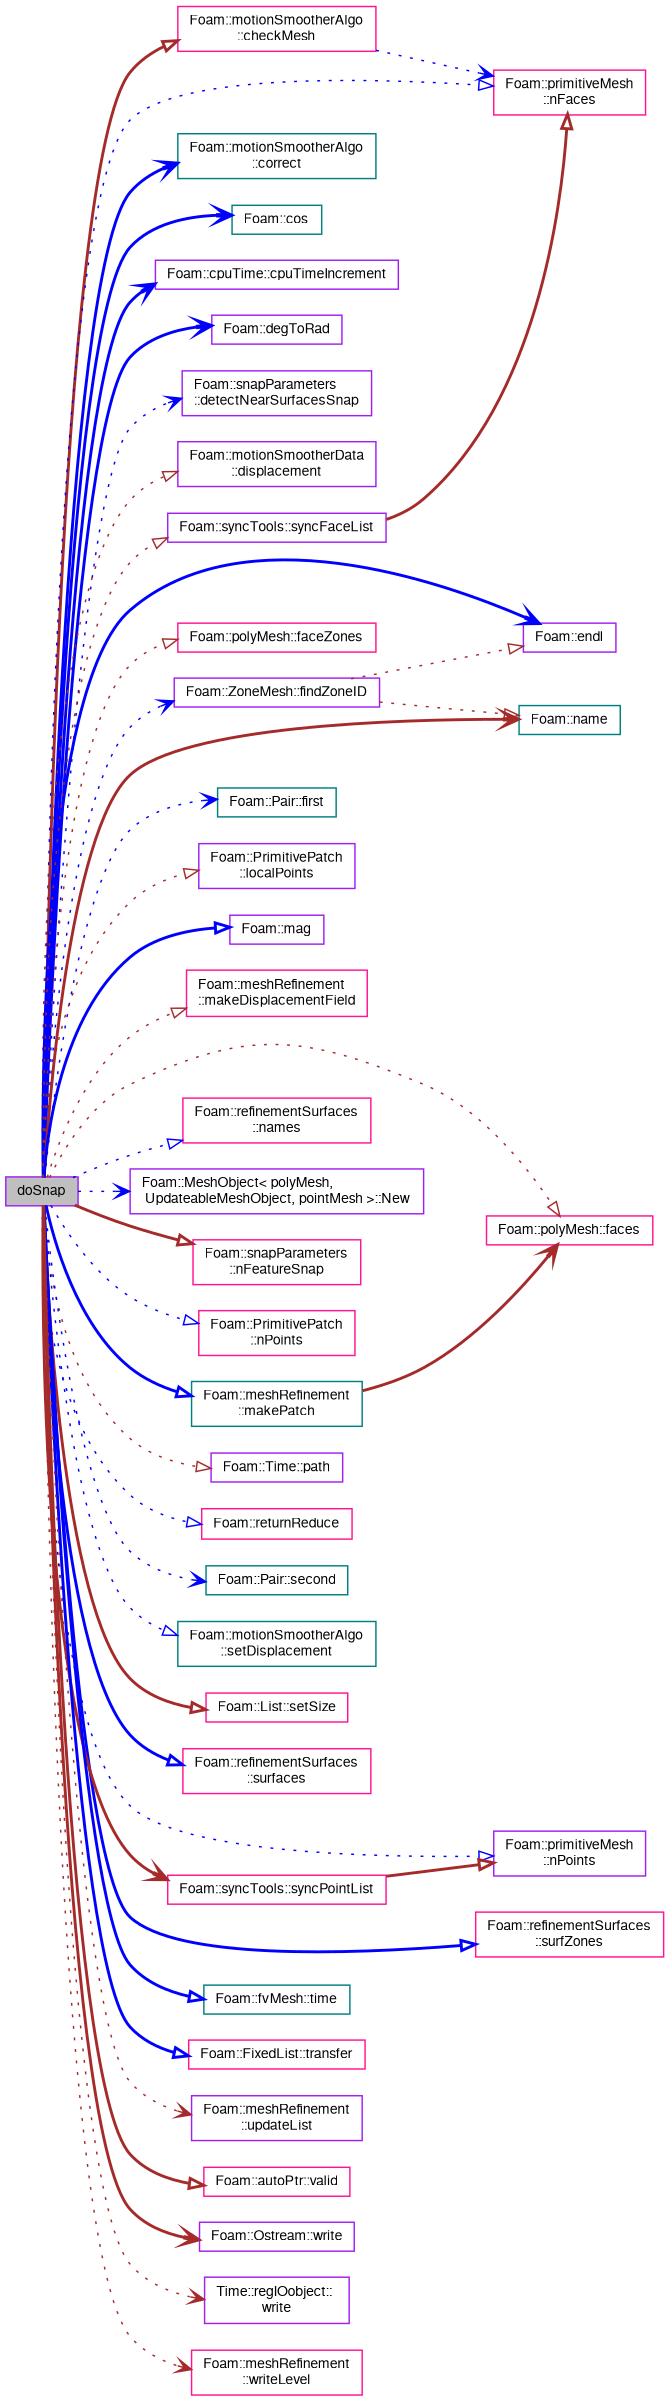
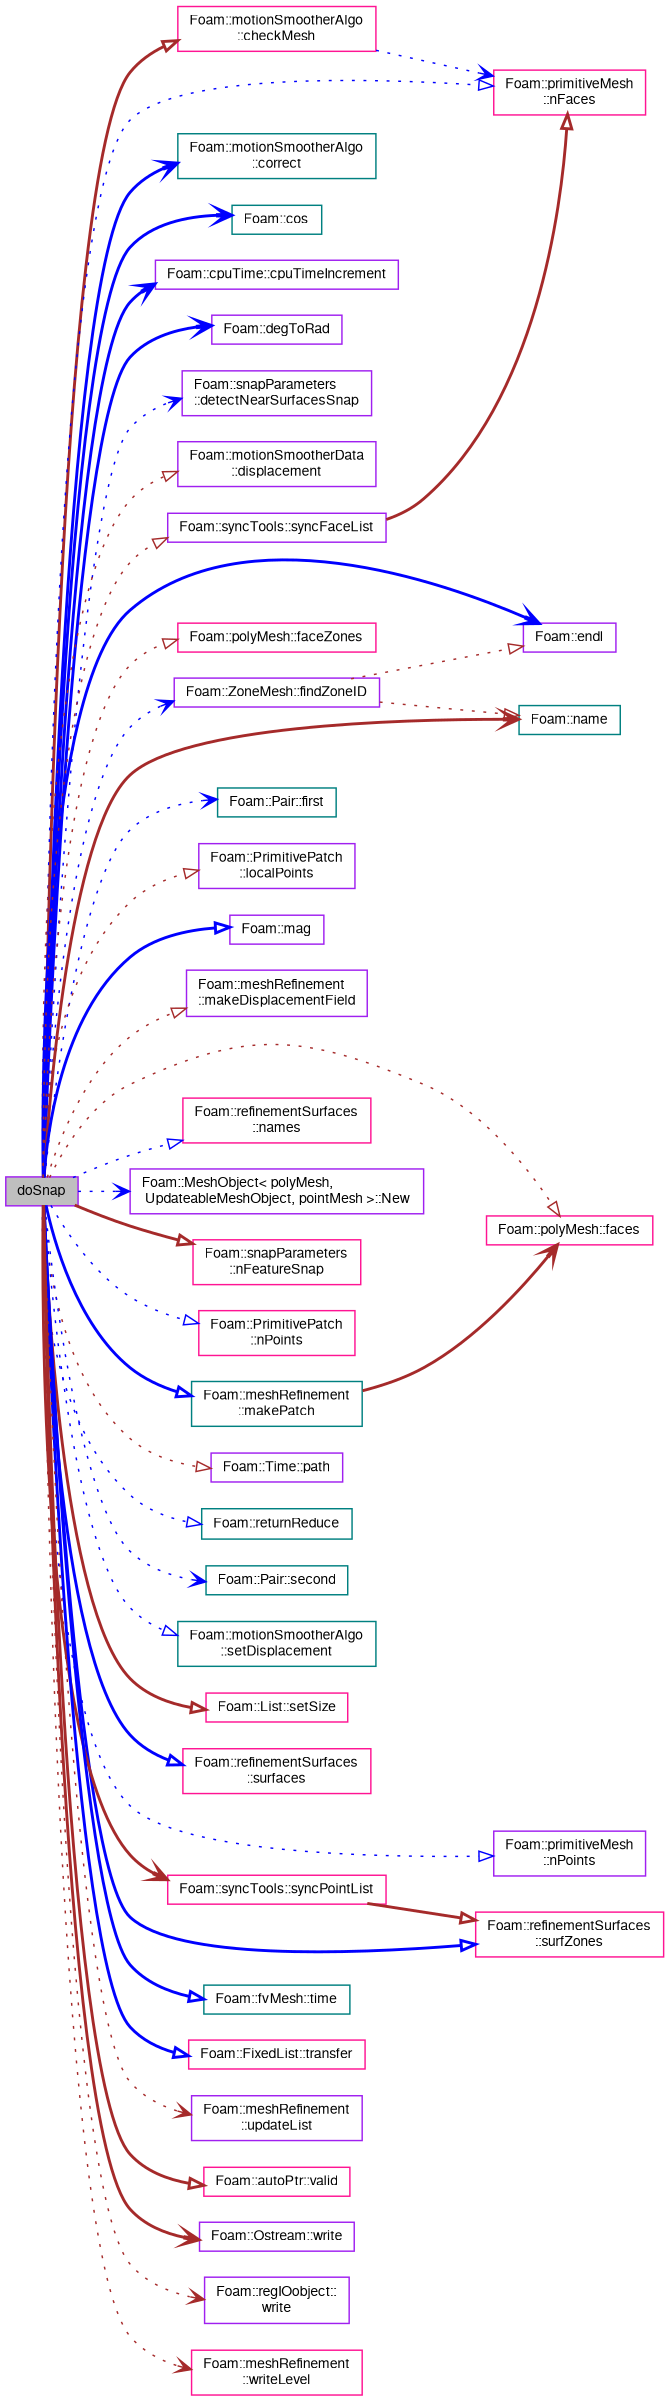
(277, 993) -> (277, 993)
(277, 1524) -> (277, 1524)
(433, 1870) -> (414, 1911)
(277, 2300) -> (277, 2300)
